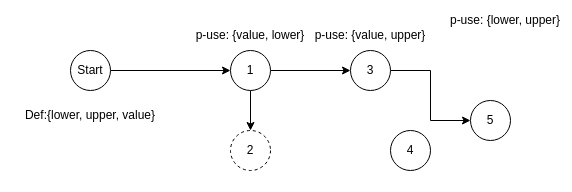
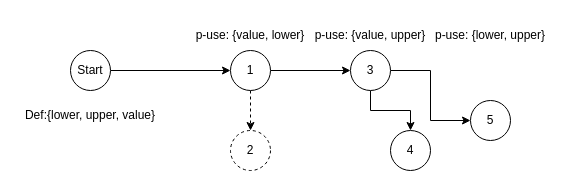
(506, 21) -> (491, 36)
(251, 107) -> (251, 107)
none -> (387, 111)
